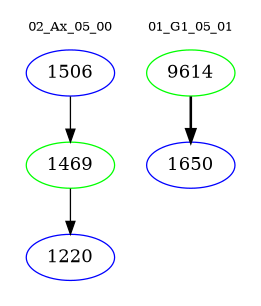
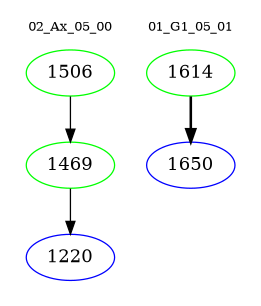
(70, 73) -> (70, 73)
(191, 73) -> (191, 73)
